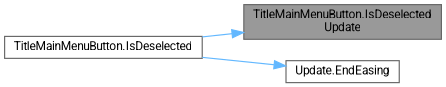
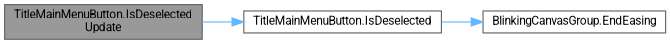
(217, 35) -> (217, 22)
(343, 72) -> (574, 22)
